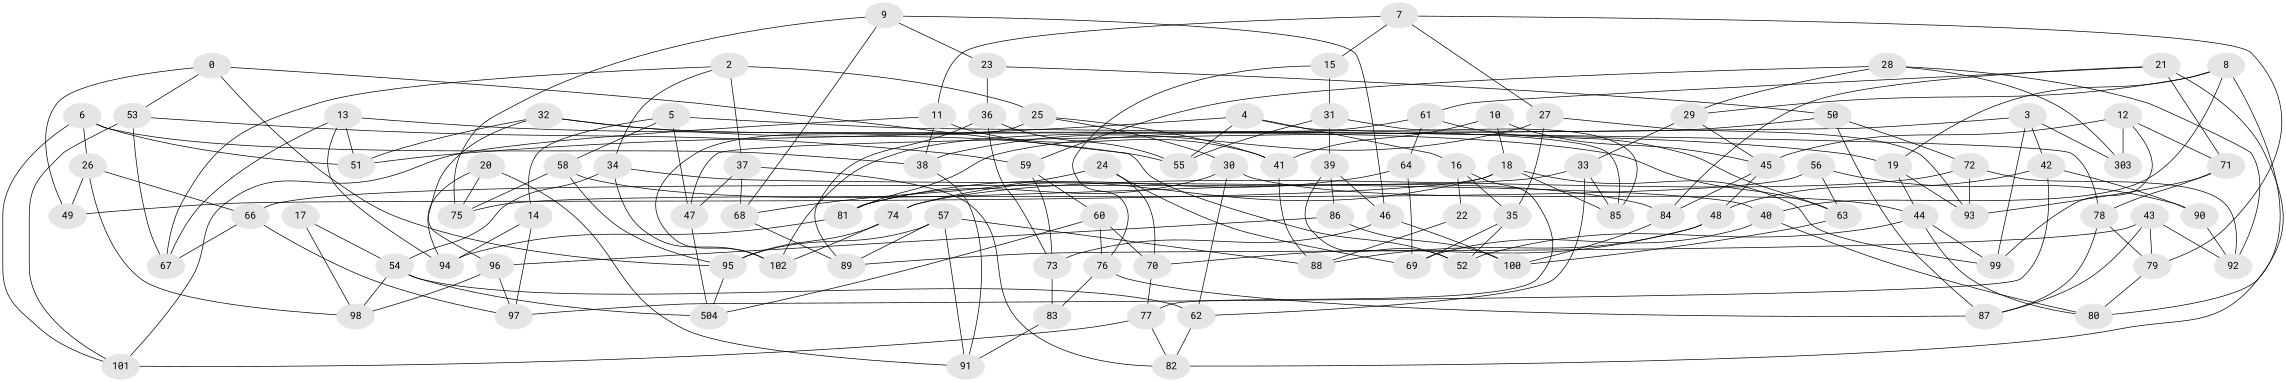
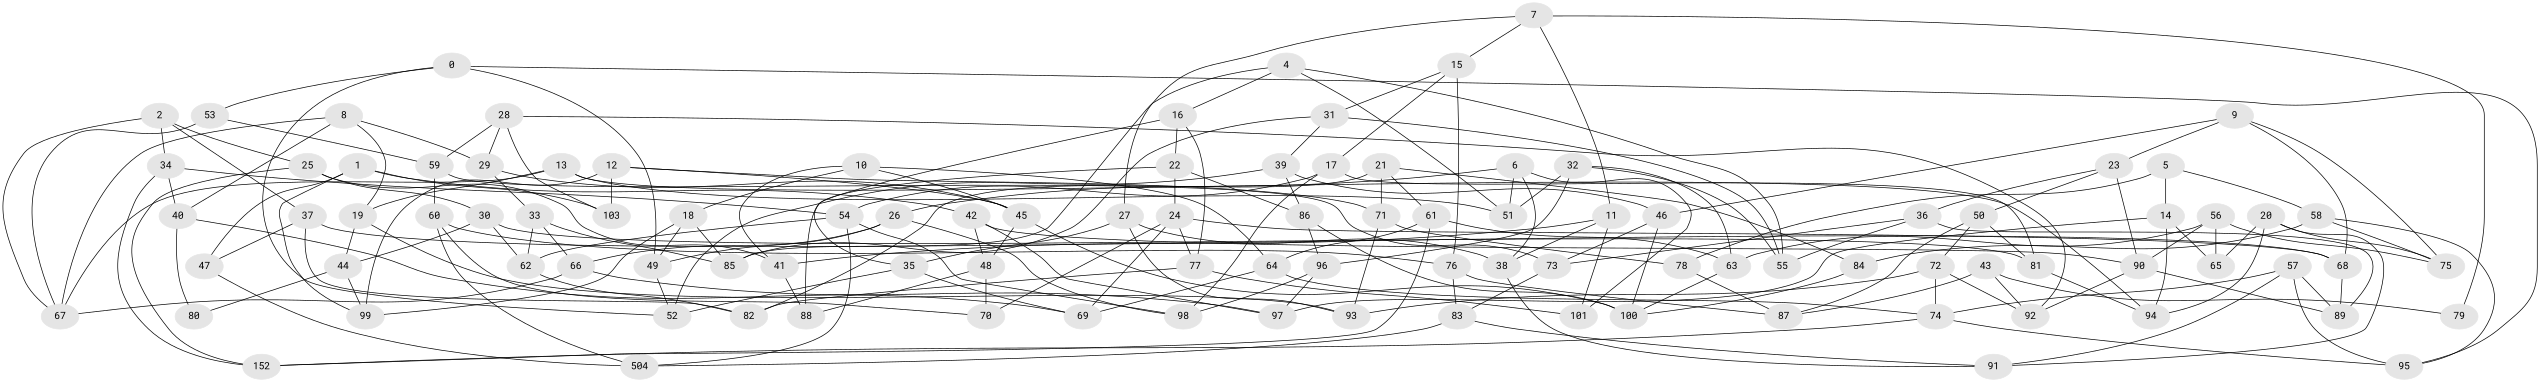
none -> (1394, 116)
(2028, 116) -> (358, 166)
(2123, 166) -> (612, 216)
(681, 170) -> none
none -> (1062, 179)
none -> (1215, 182)
none -> (1175, 191)
(1175, 191) -> (1705, 183)
(1716, 191) -> (1320, 294)
none -> (2126, 214)
(1646, 234) -> (662, 291)
(29, 236) -> none
(1113, 239) -> (2115, 293)
(2125, 241) -> none
(1724, 248) -> (2240, 291)
(778, 266) -> (262, 367)
none -> (2216, 266)
(720, 289) -> (1051, 357)
(1149, 291) -> (1185, 241)
(2123, 291) -> none
(2238, 291) -> (148, 150)
